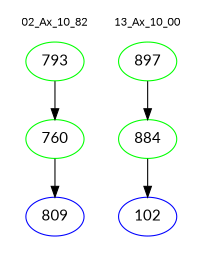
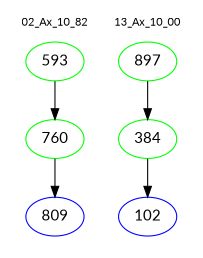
(55, 61) -> (55, 61)
(148, 139) -> (148, 139)
